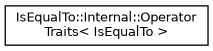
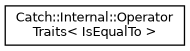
(107, 26) -> (95, 26)
